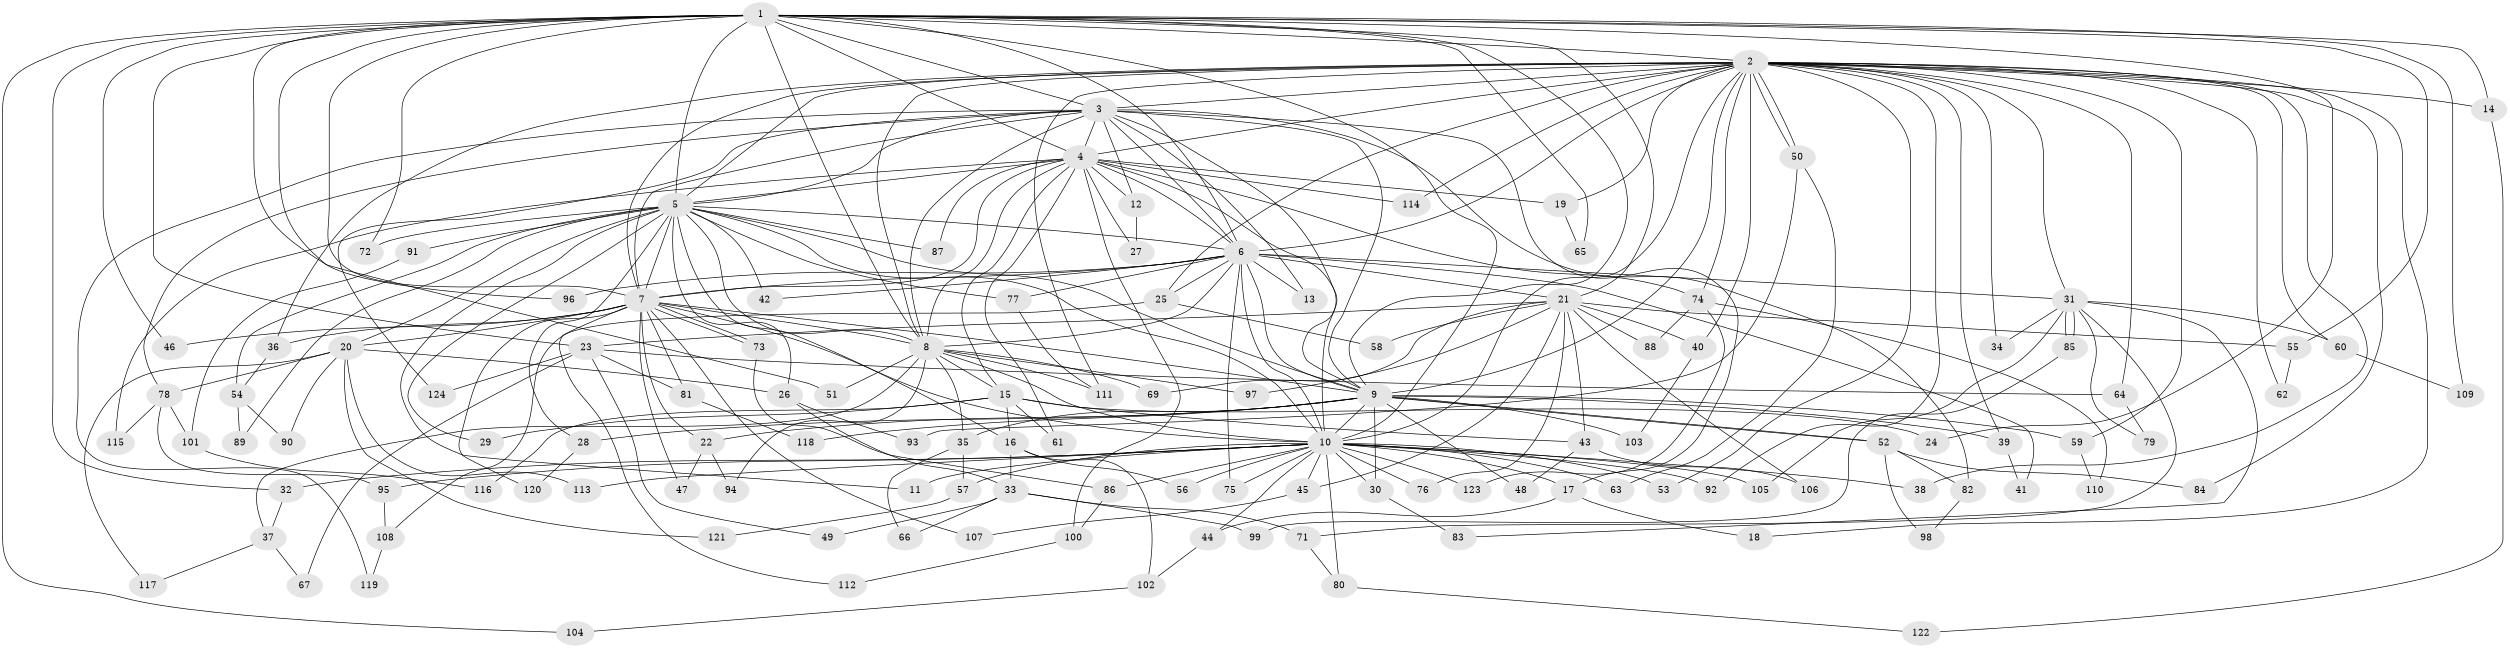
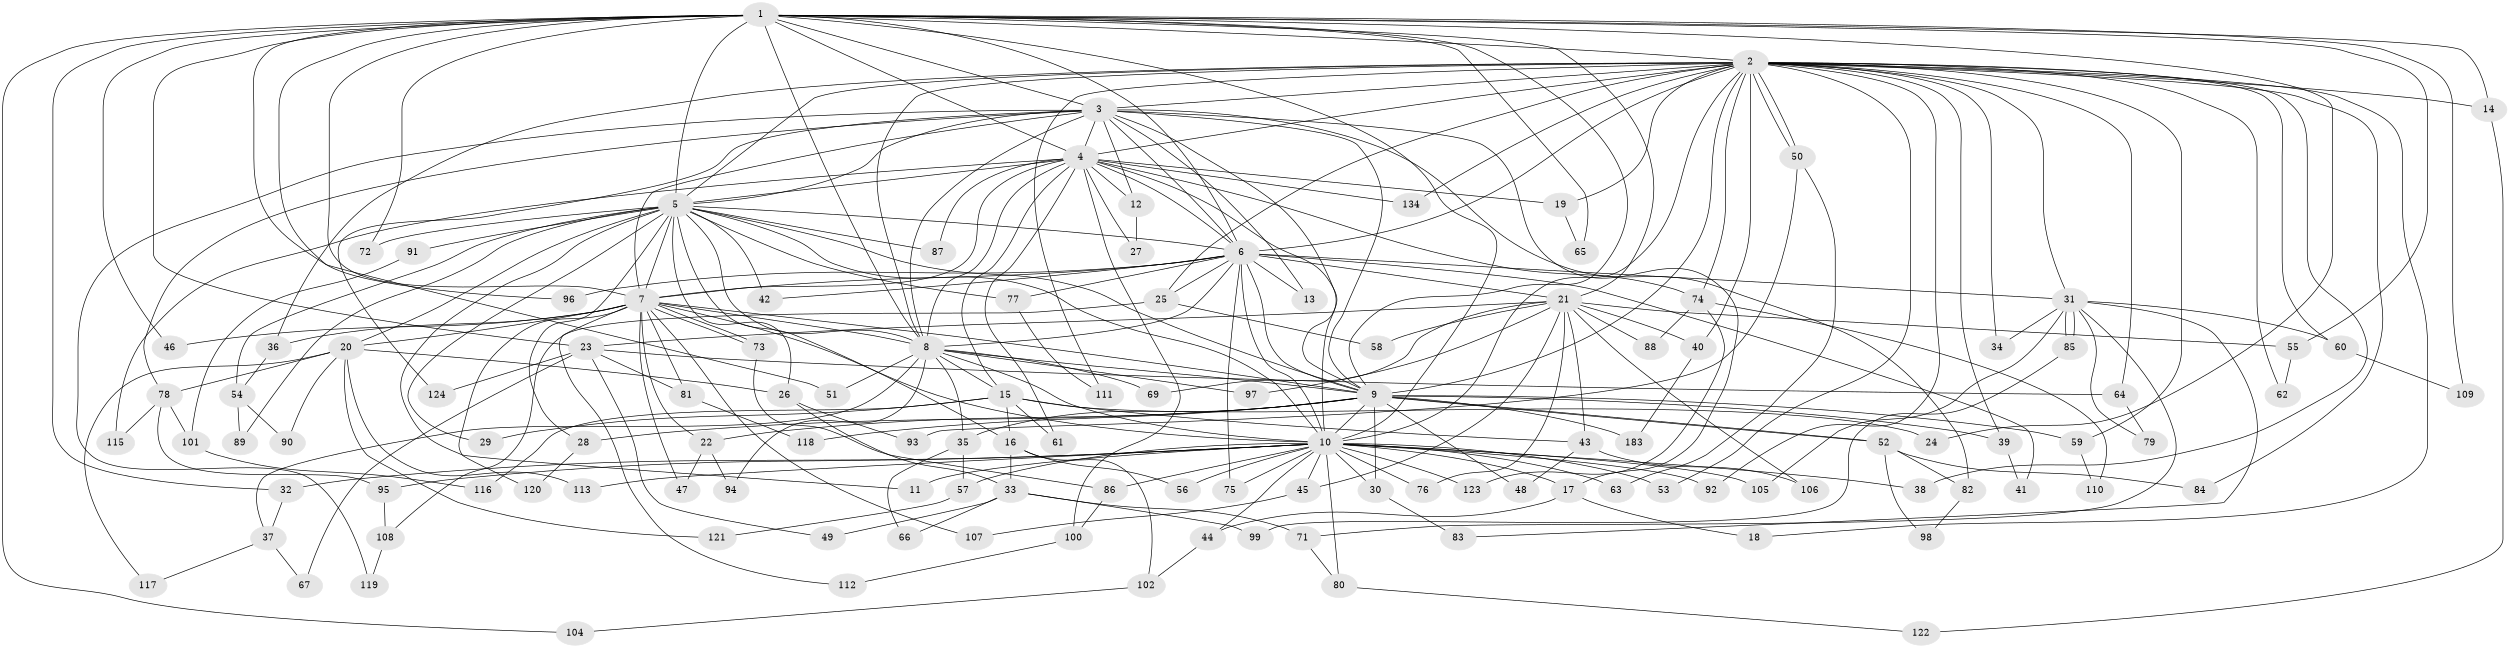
(811, 93) -> none
(1411, 205) -> (1411, 205)
(1010, 366) -> (1151, 371)
(1634, 443) -> (1634, 443)
